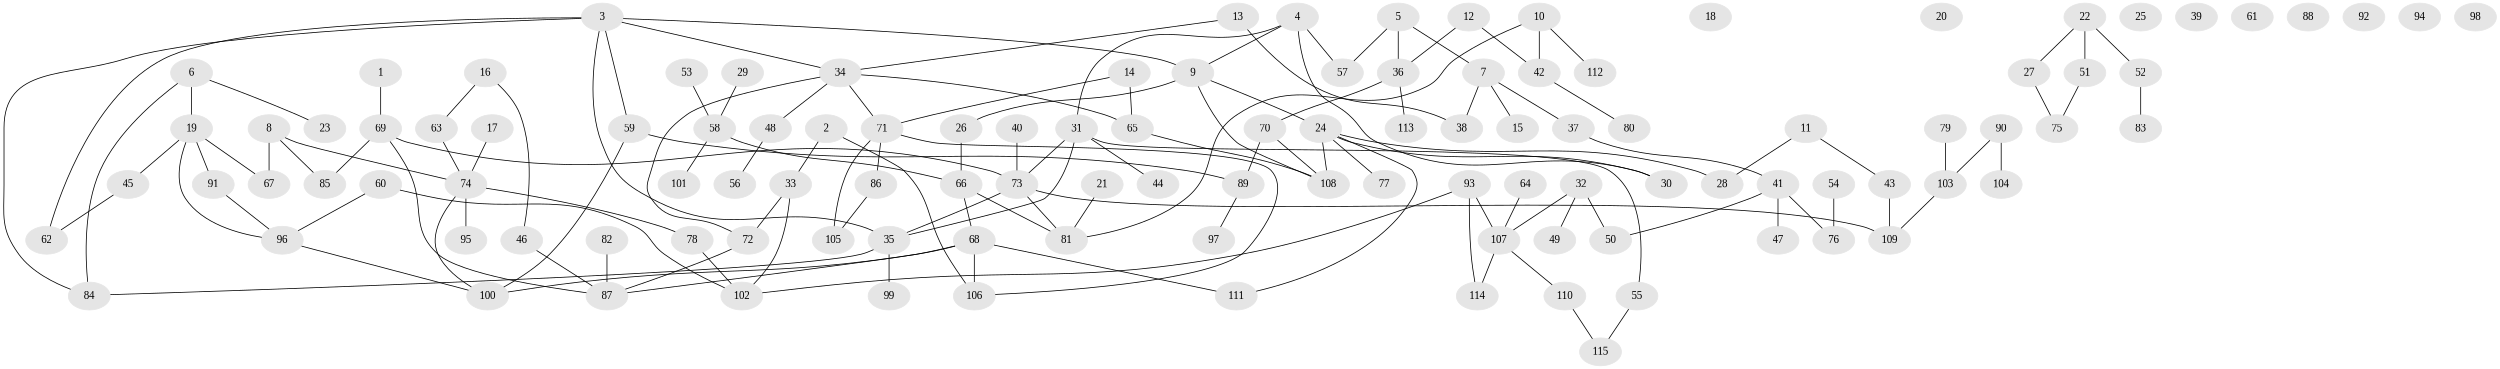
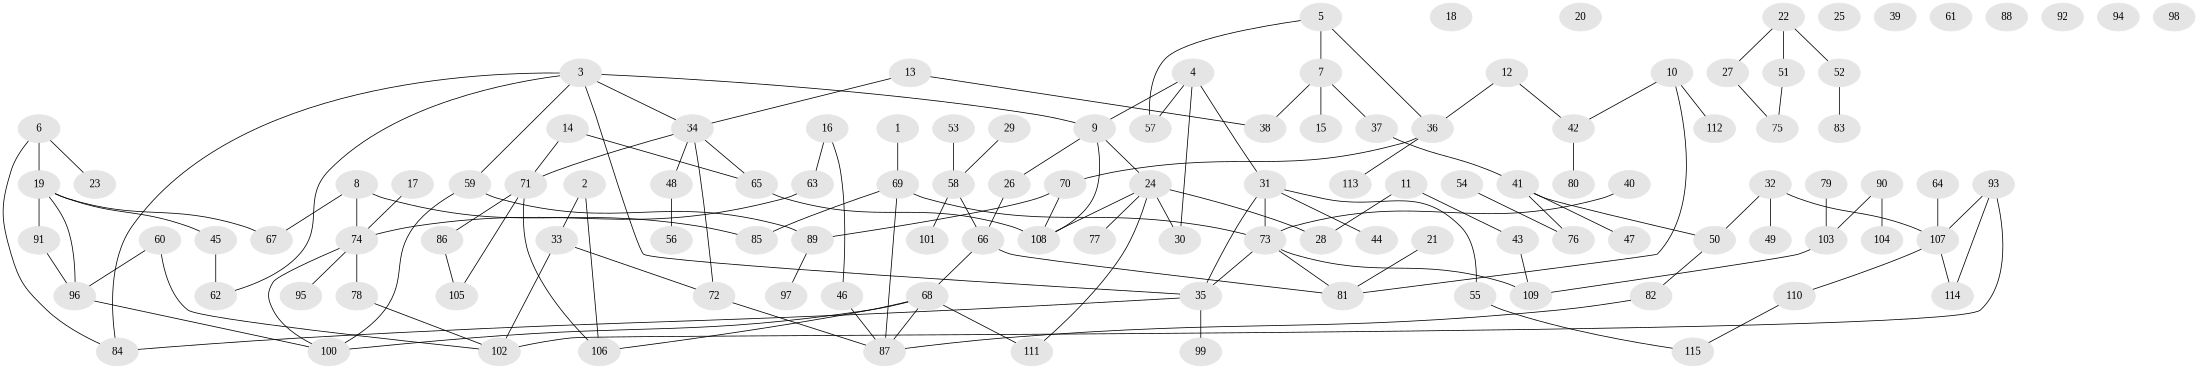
none -> (1684, 267)
